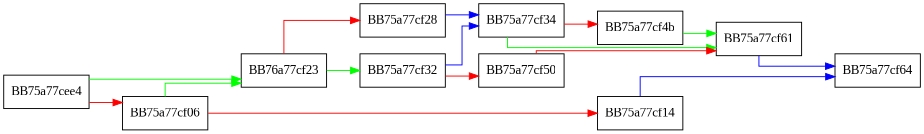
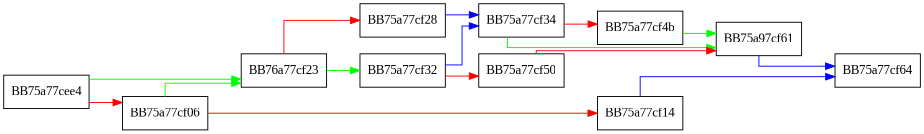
(759, 39) -> (759, 39)
